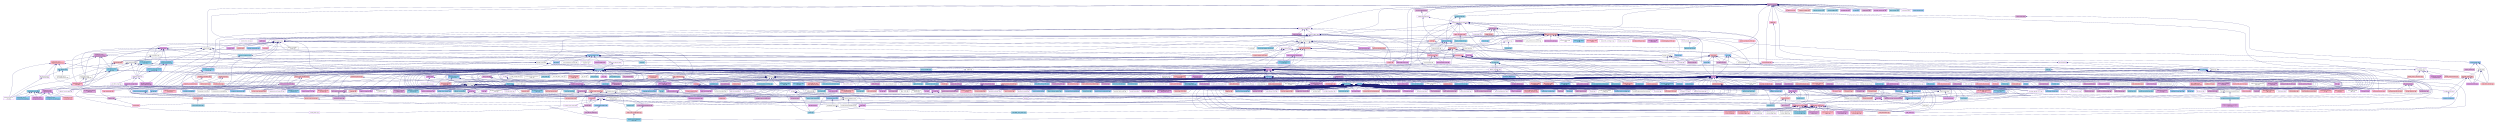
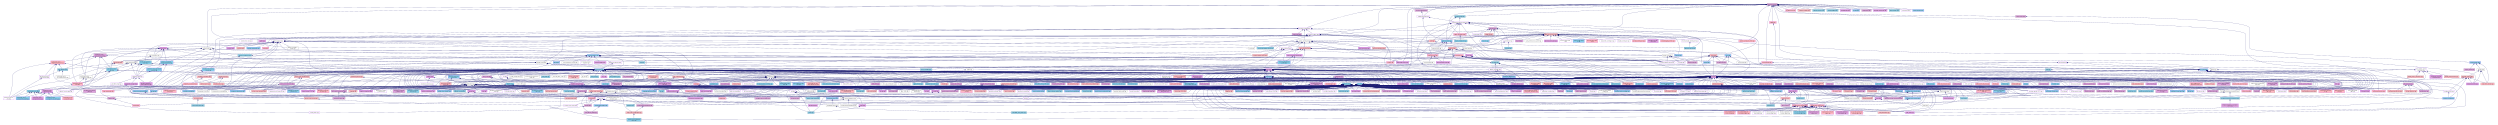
none -> (1502, 84)
(1548, 91) -> (1548, 91)
